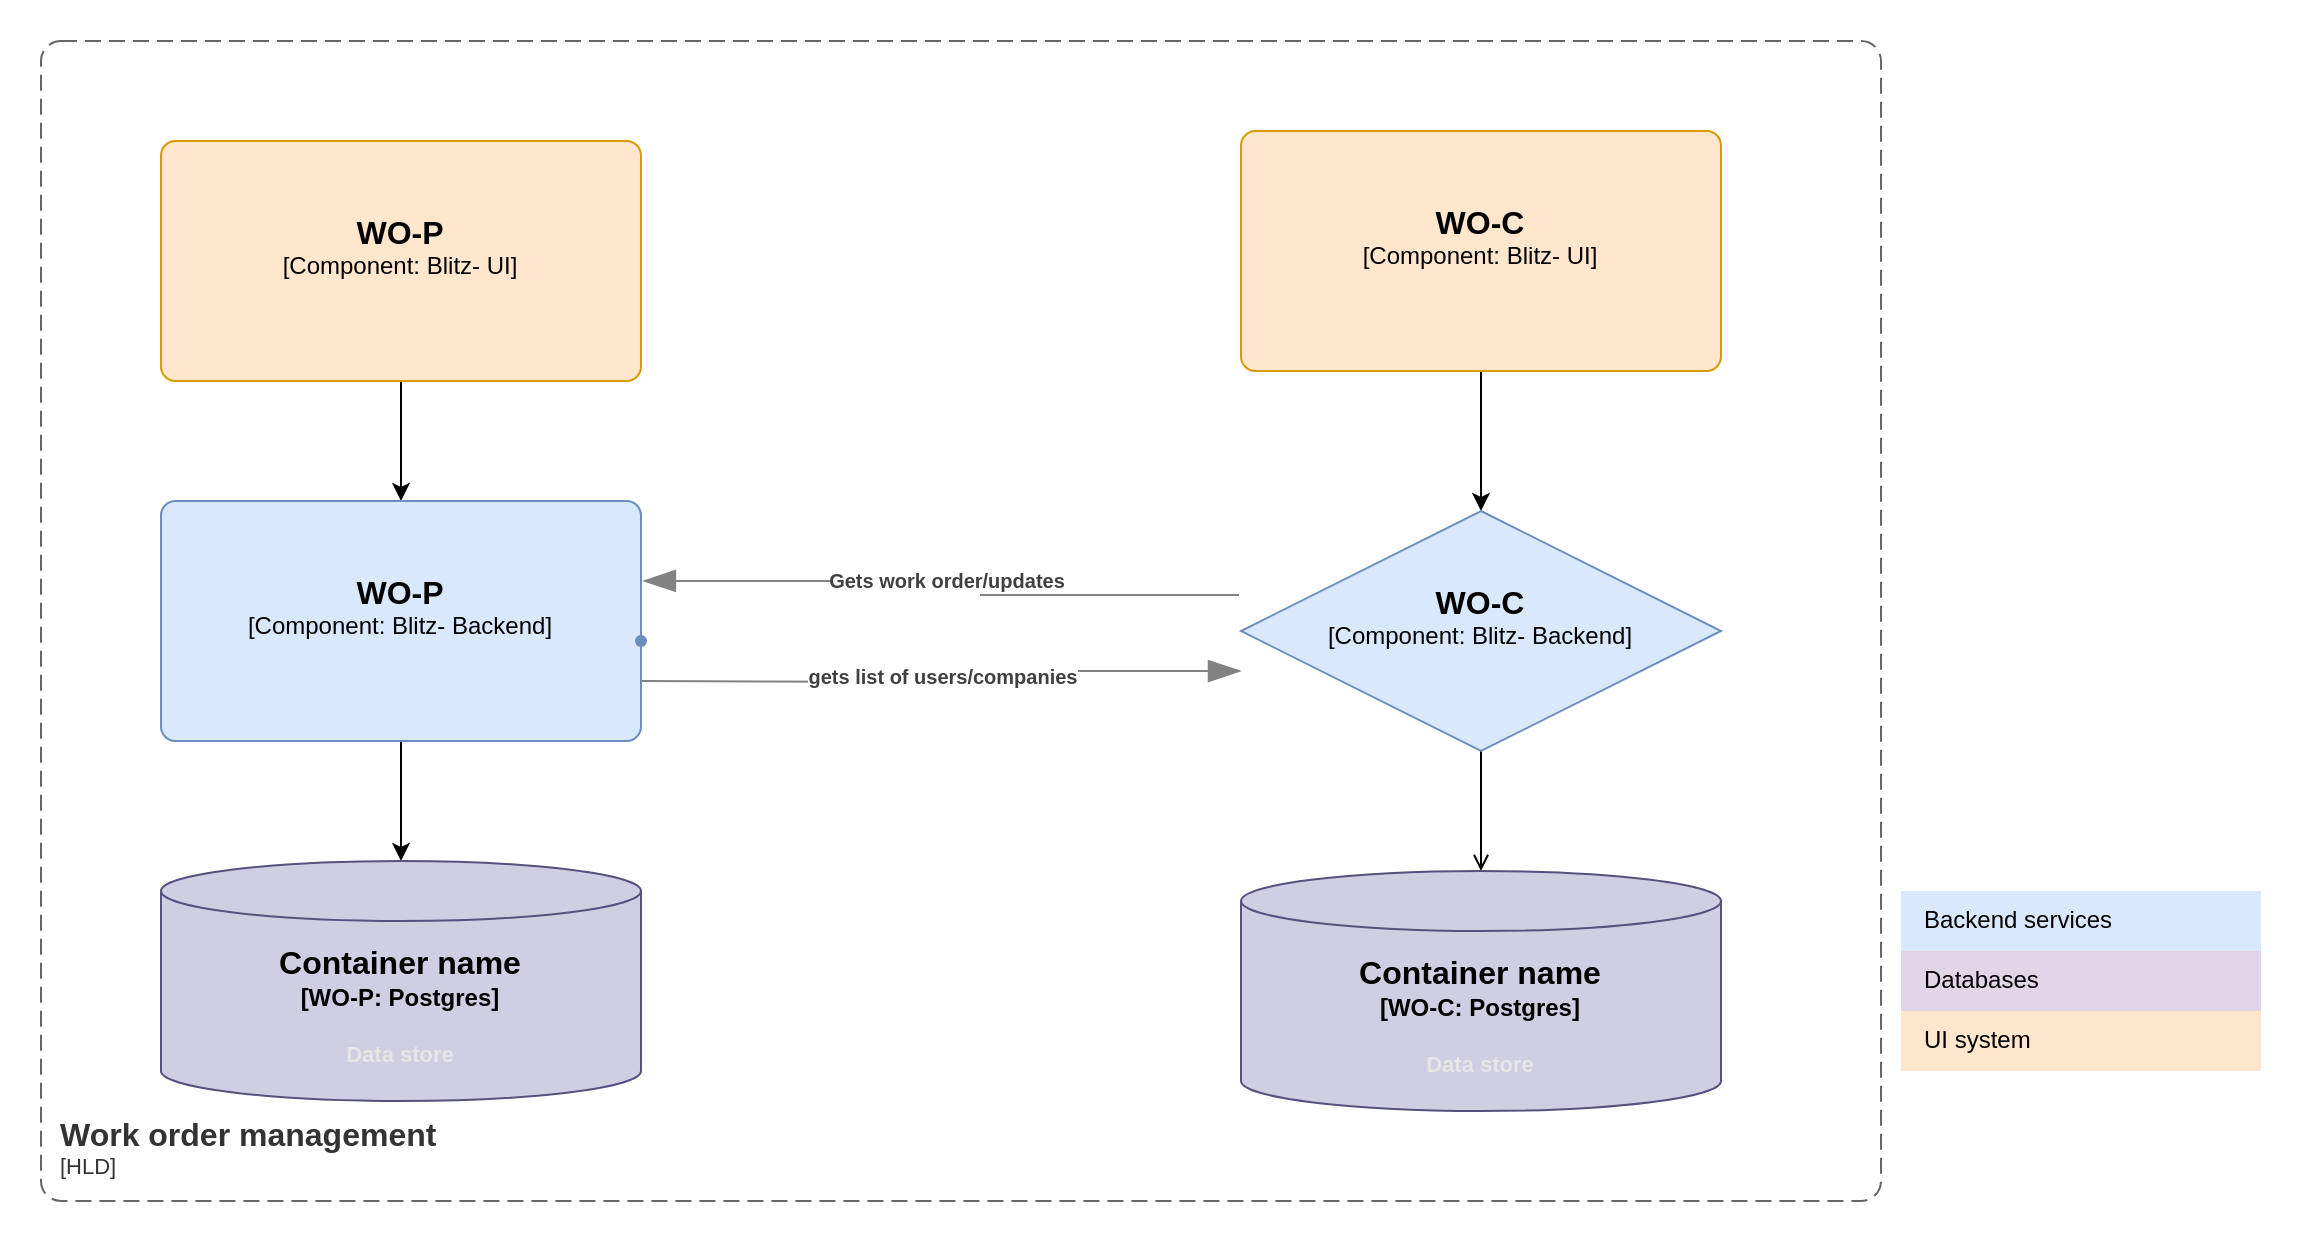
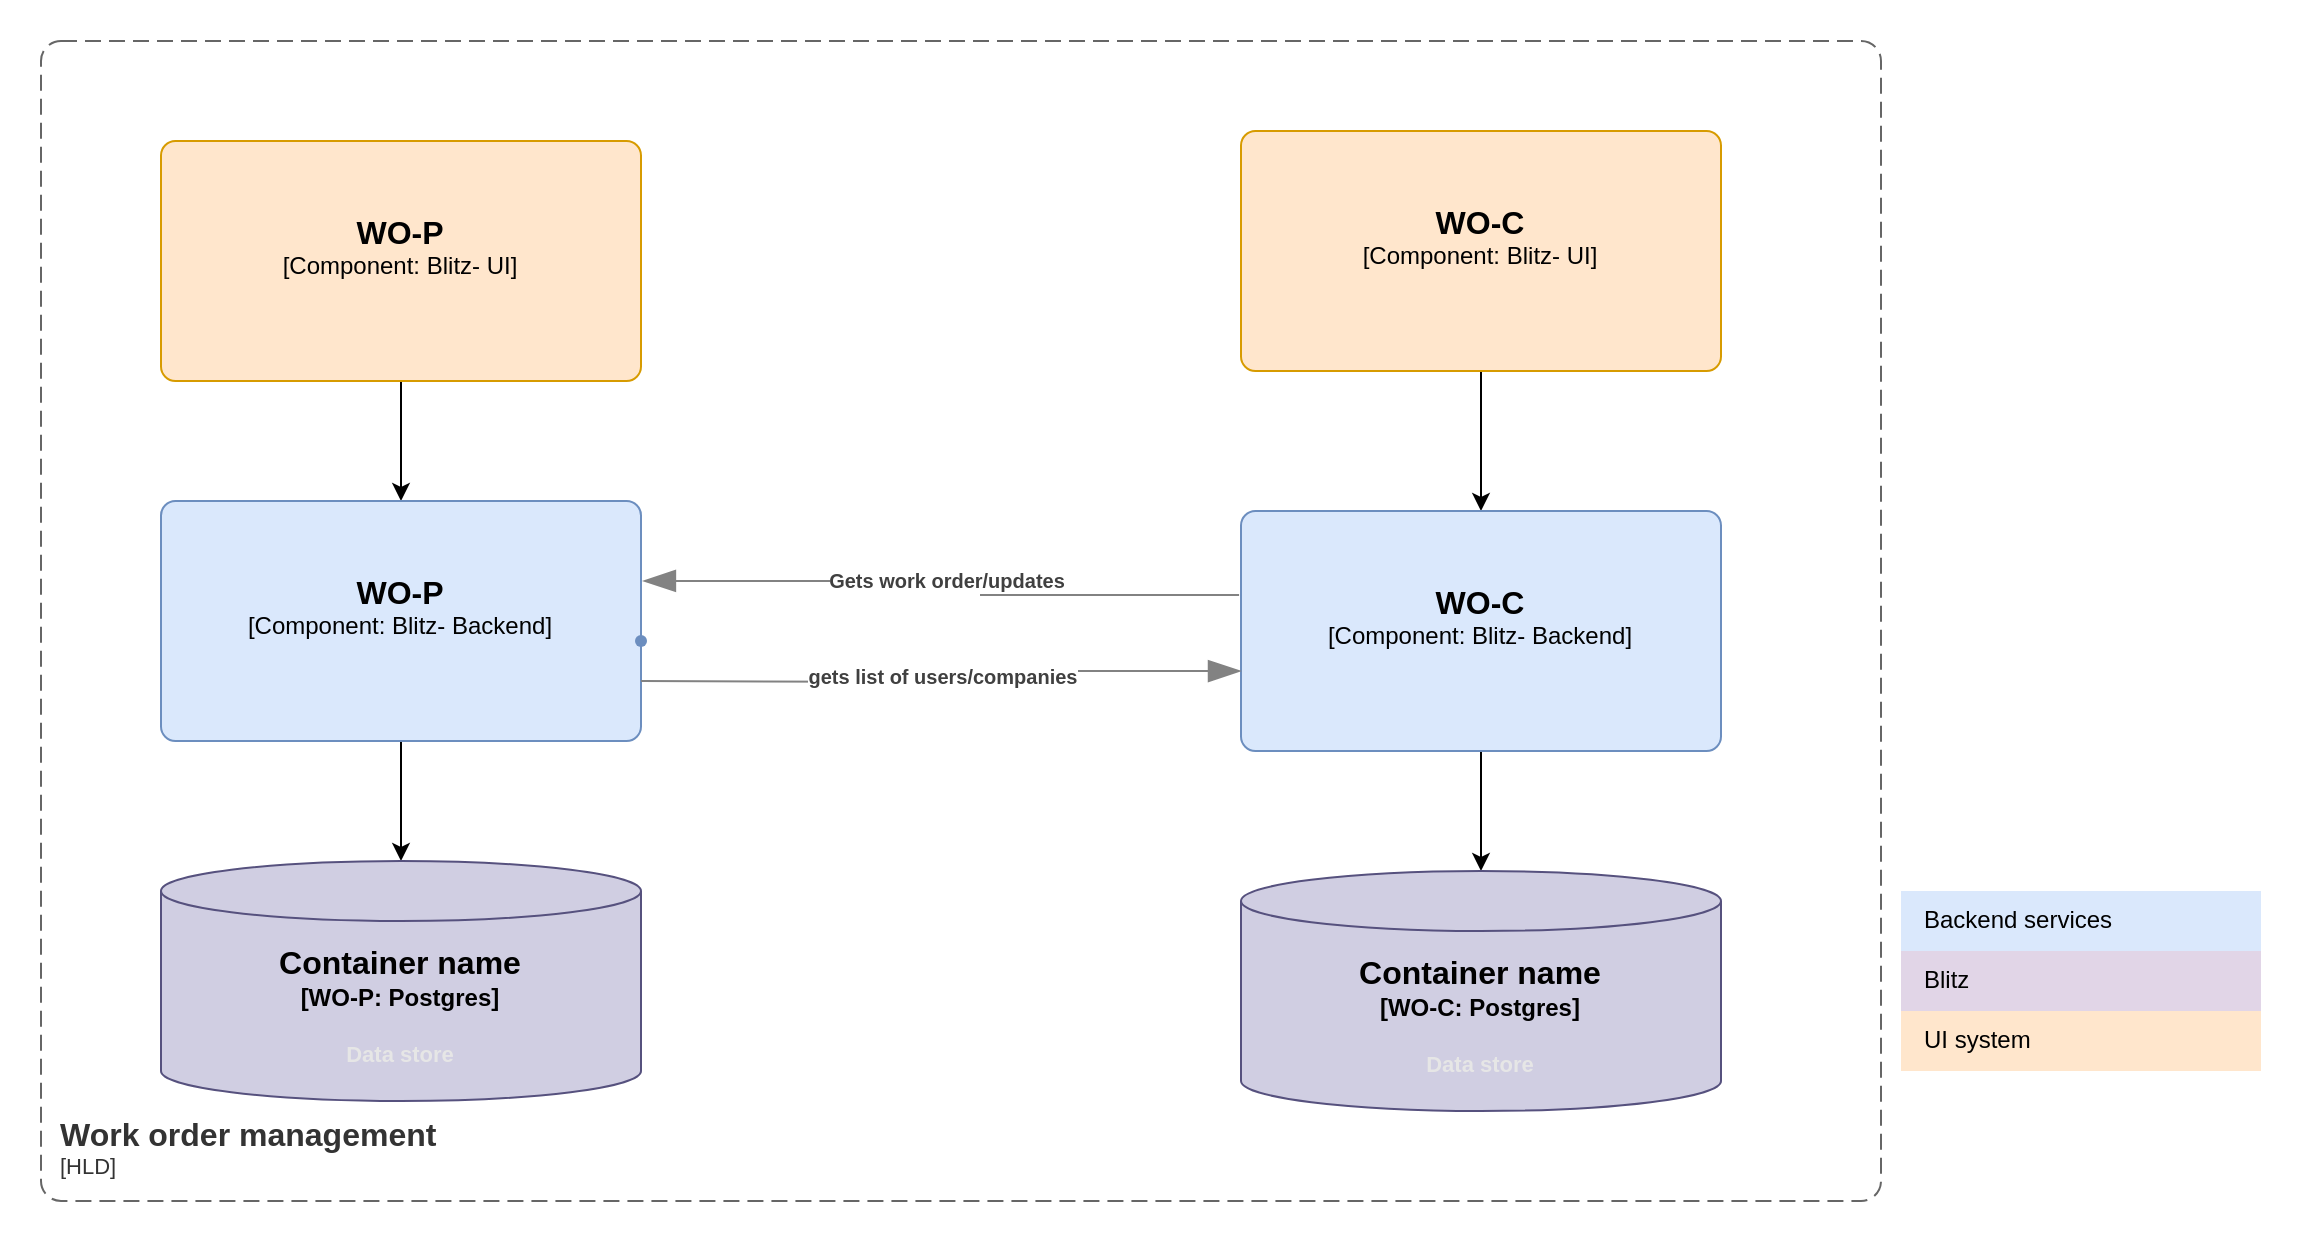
(1481, 631) -> (1481, 631)
(1481, 858) -> (1481, 856)
(1985, 981) -> (1952, 981)
